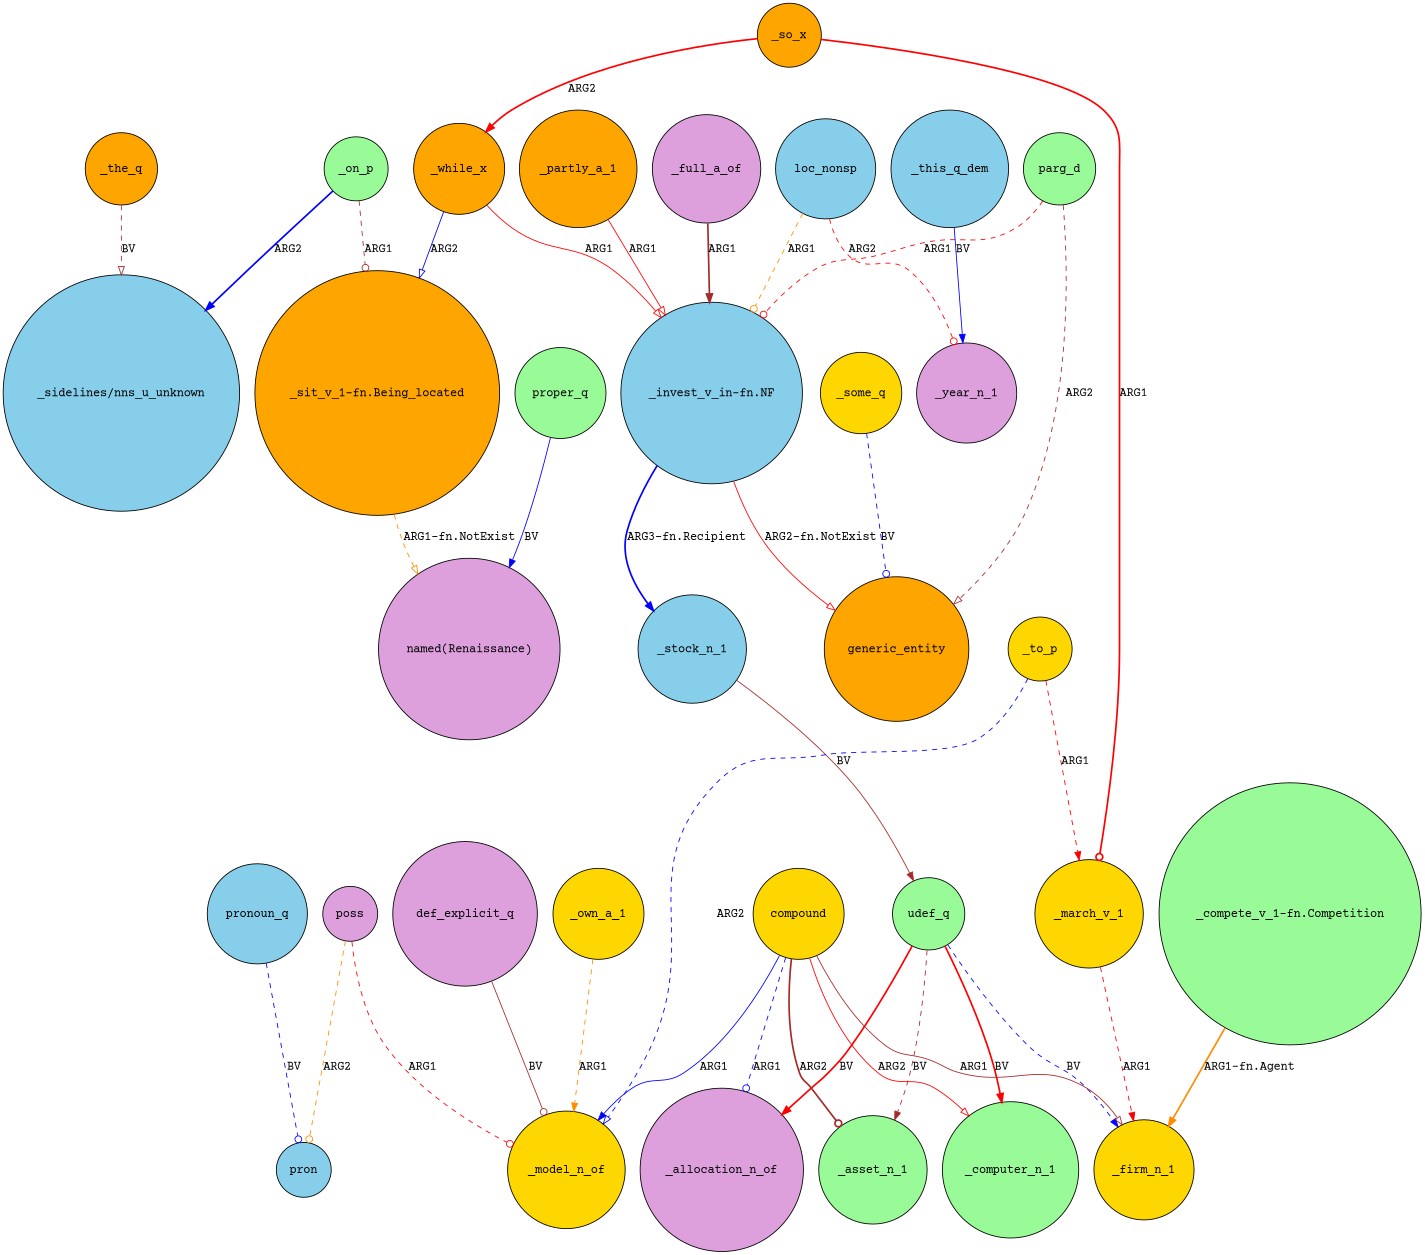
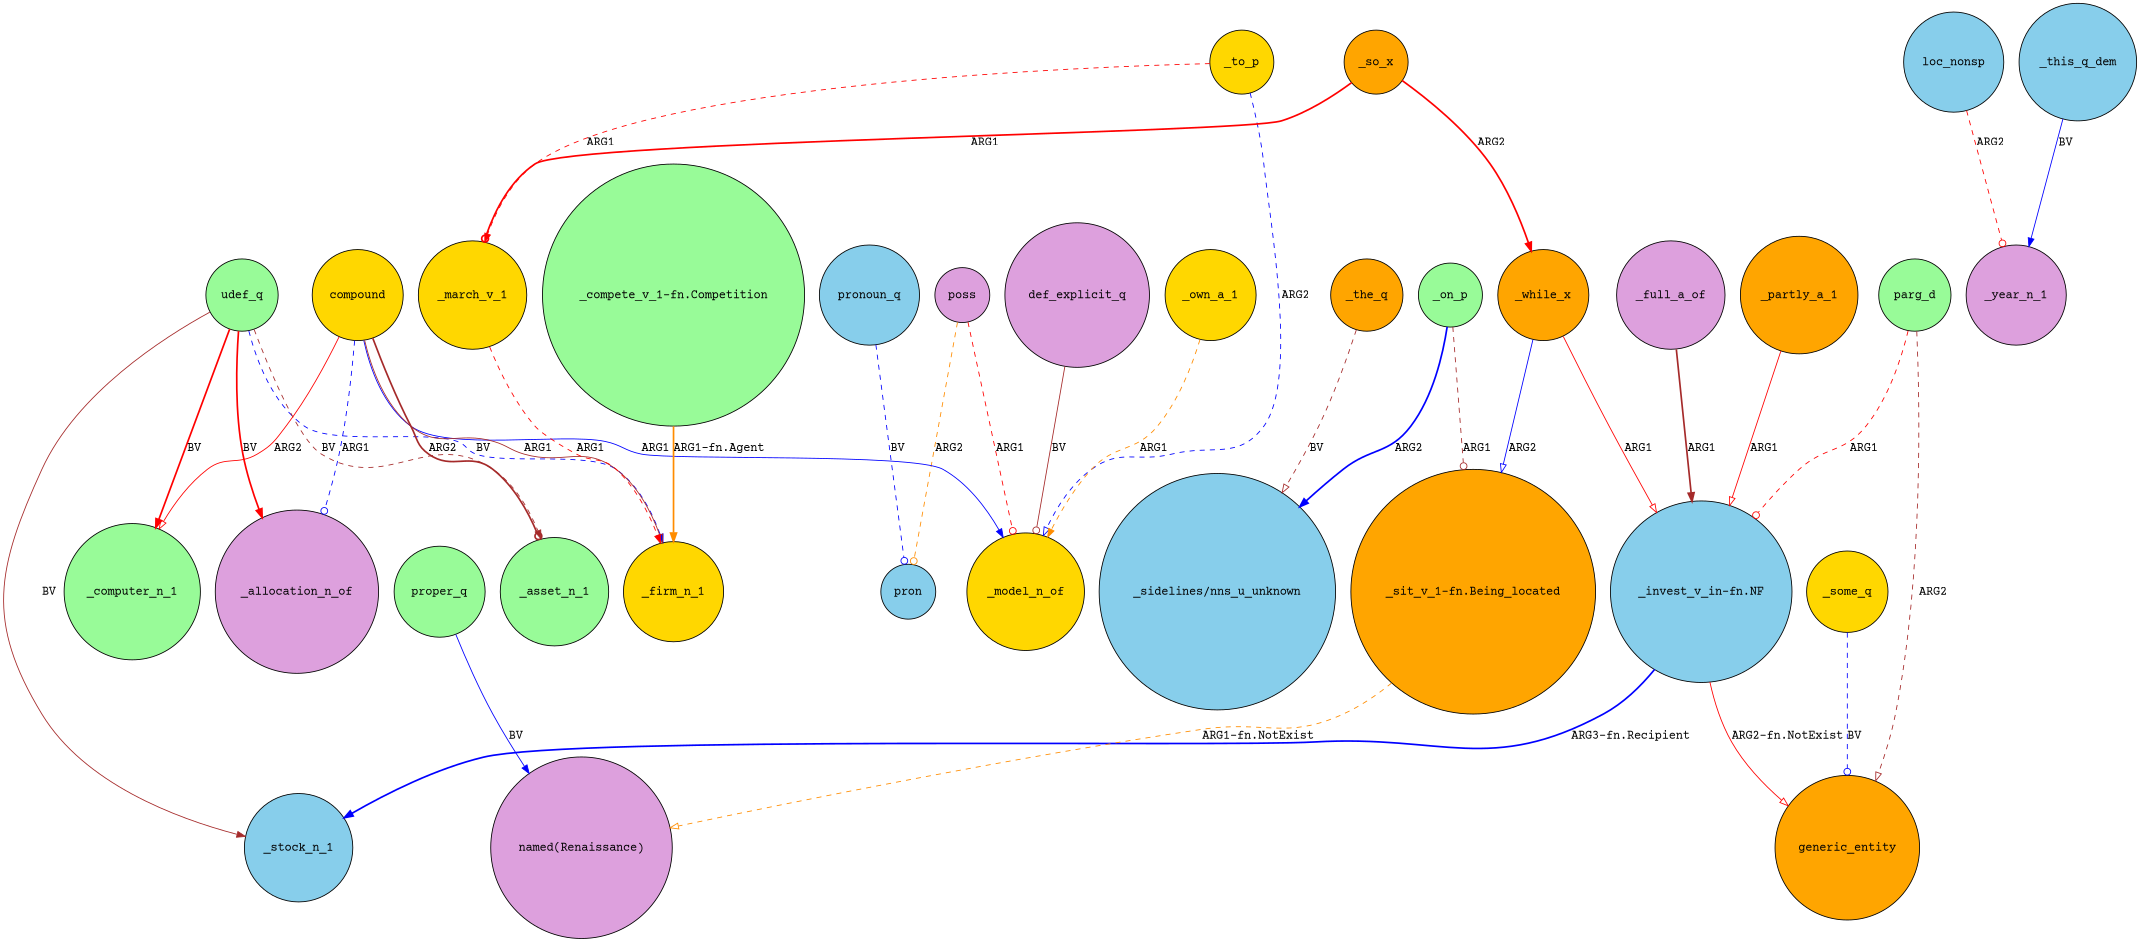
(779, 259) -> none
(836, 765) -> (4, 593)
